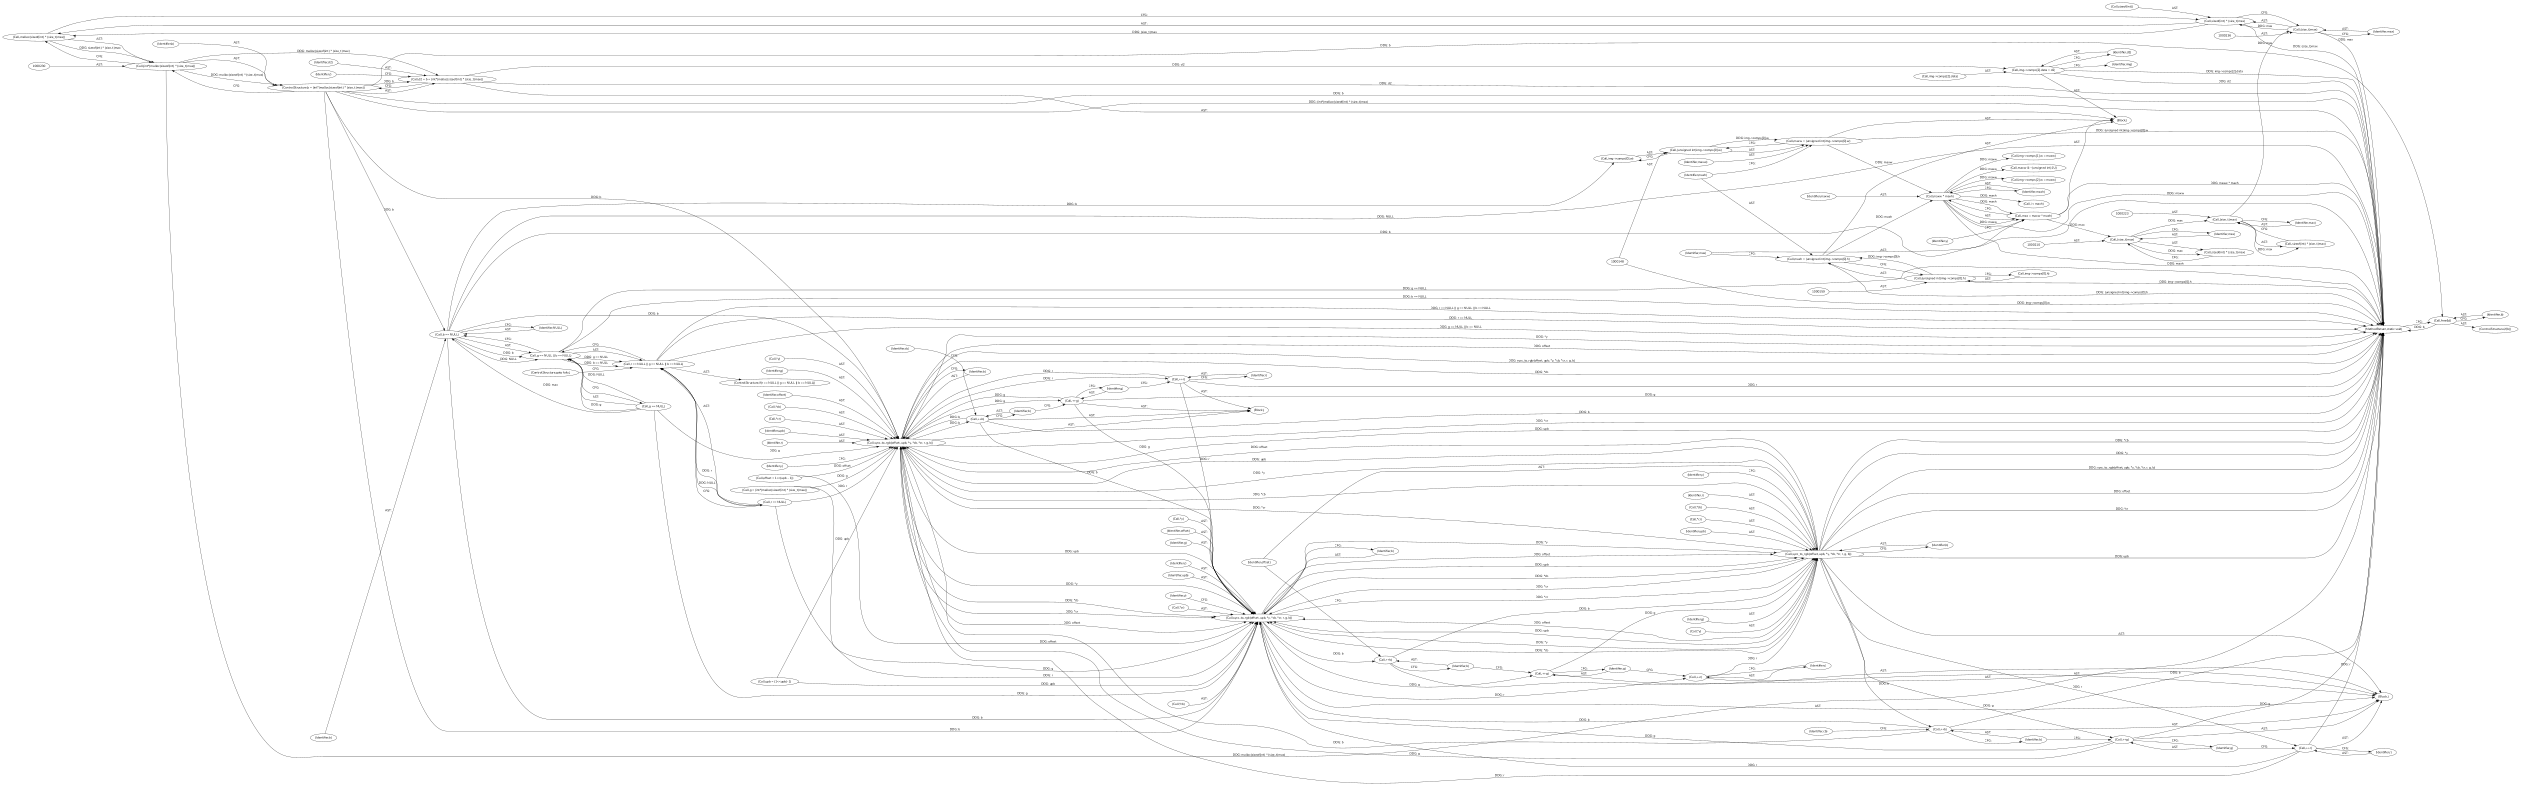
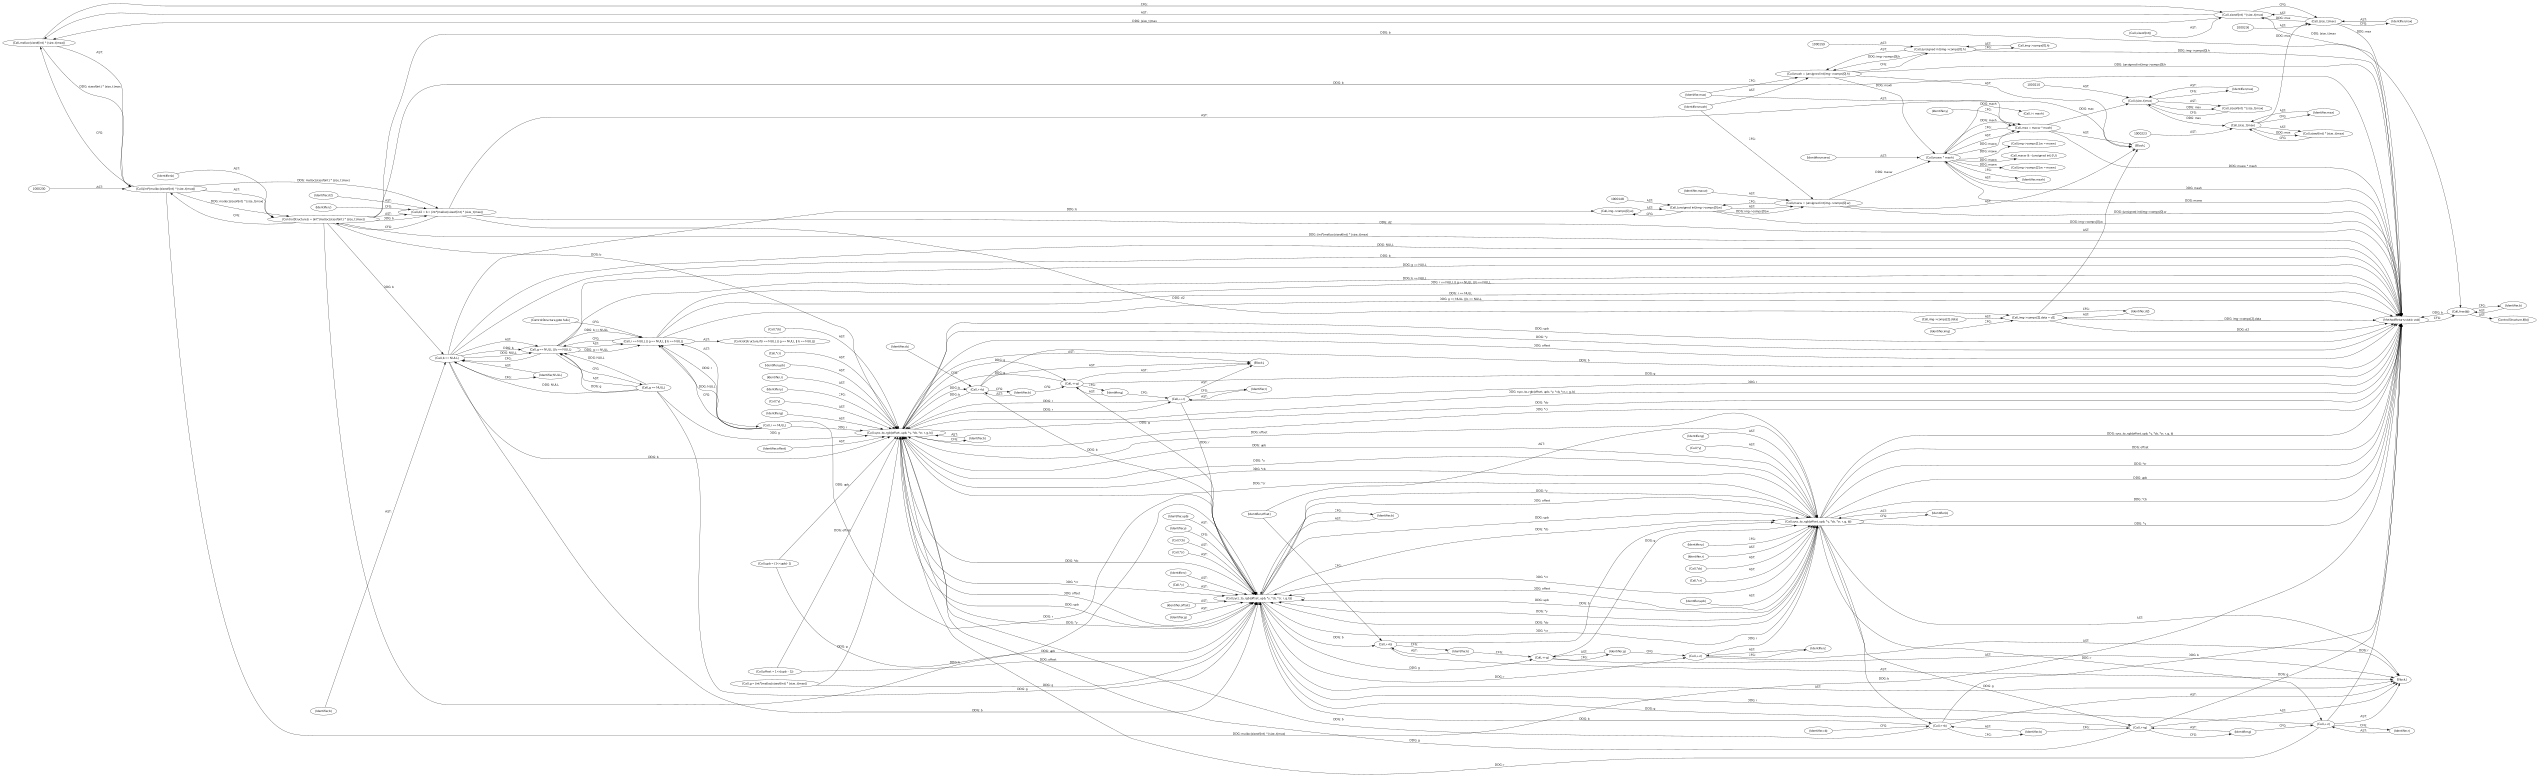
(2083, 67) -> (1982, 325)
(2002, 305) -> (2089, 224)
(551, 385) -> (551, 385)
